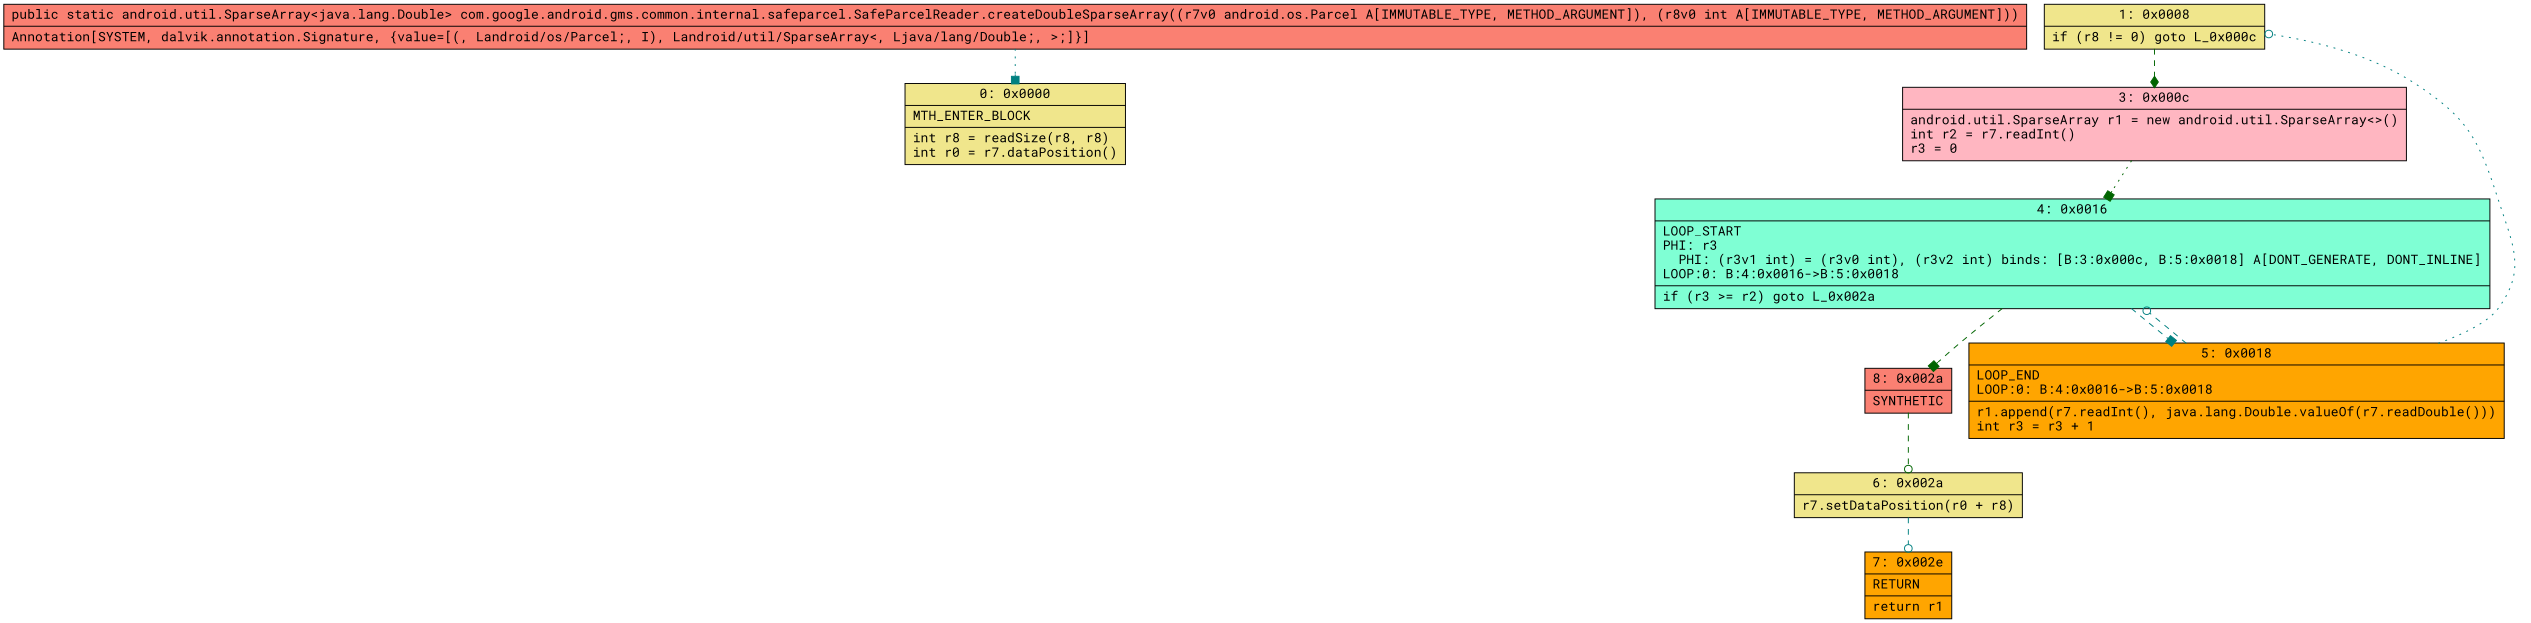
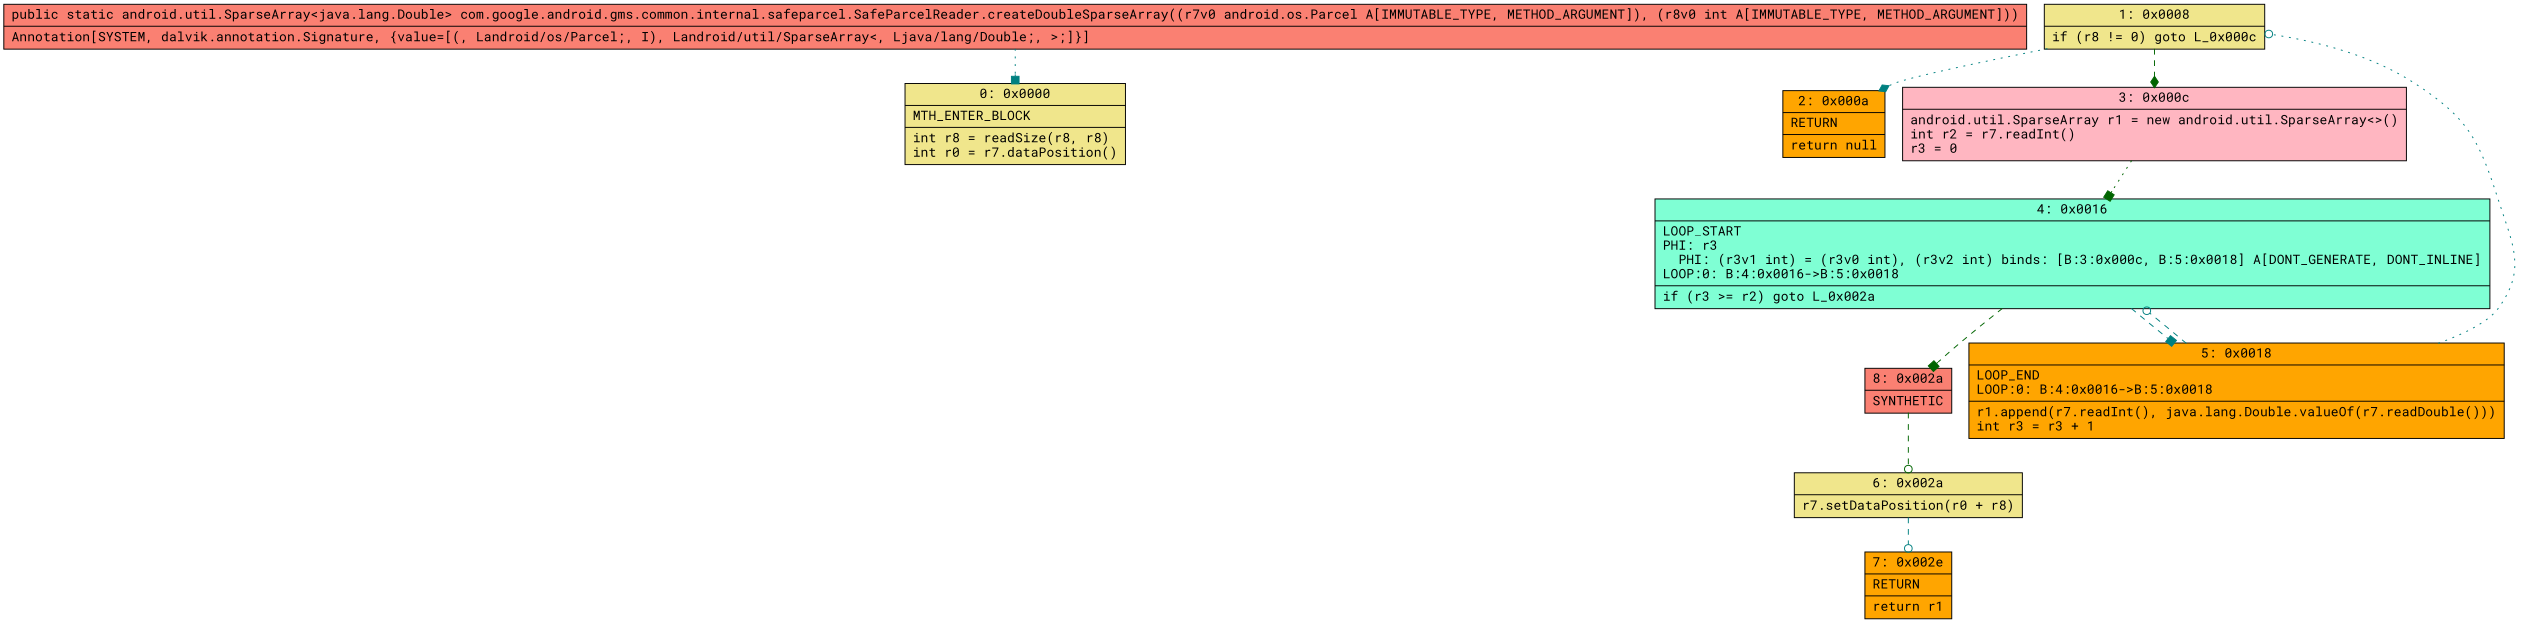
none -> (1834, 124)
